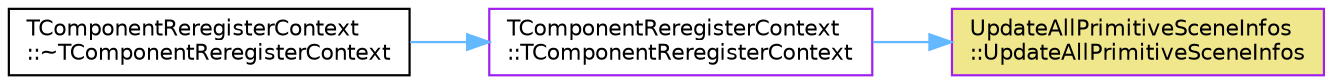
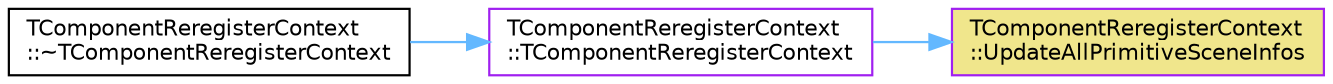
(1138, 42) -> (1138, 42)
